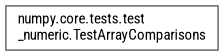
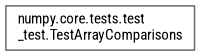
(112, 28) -> (100, 28)
